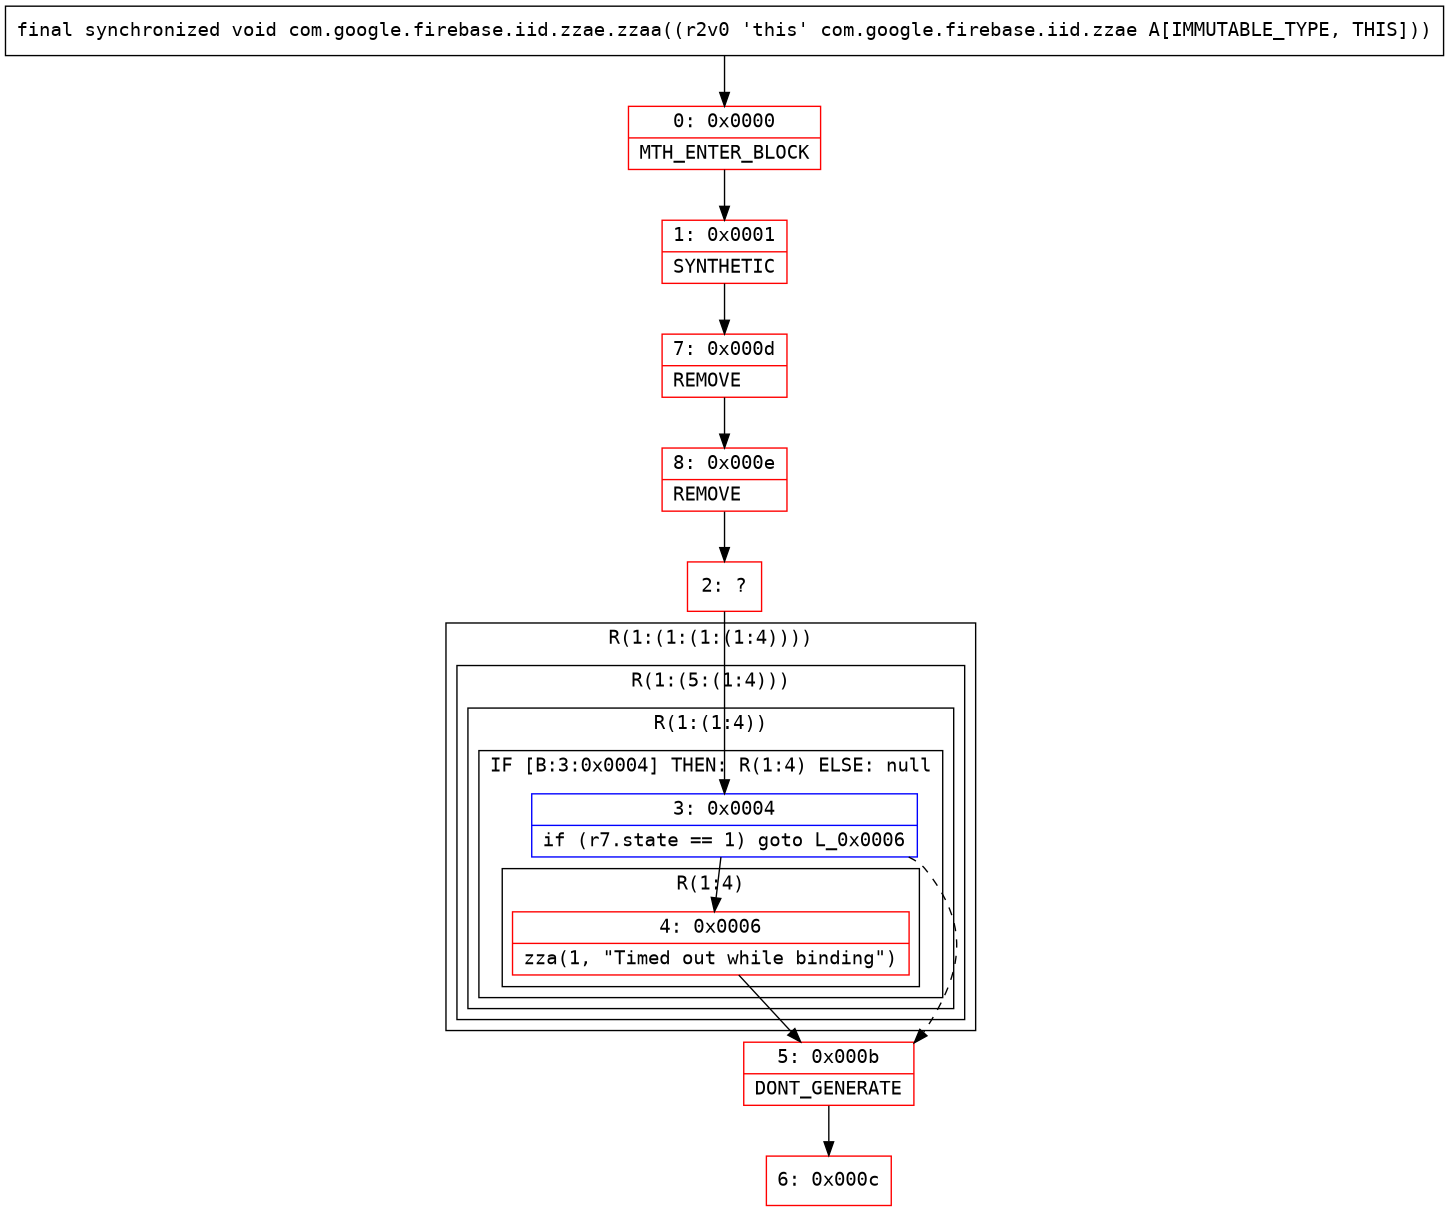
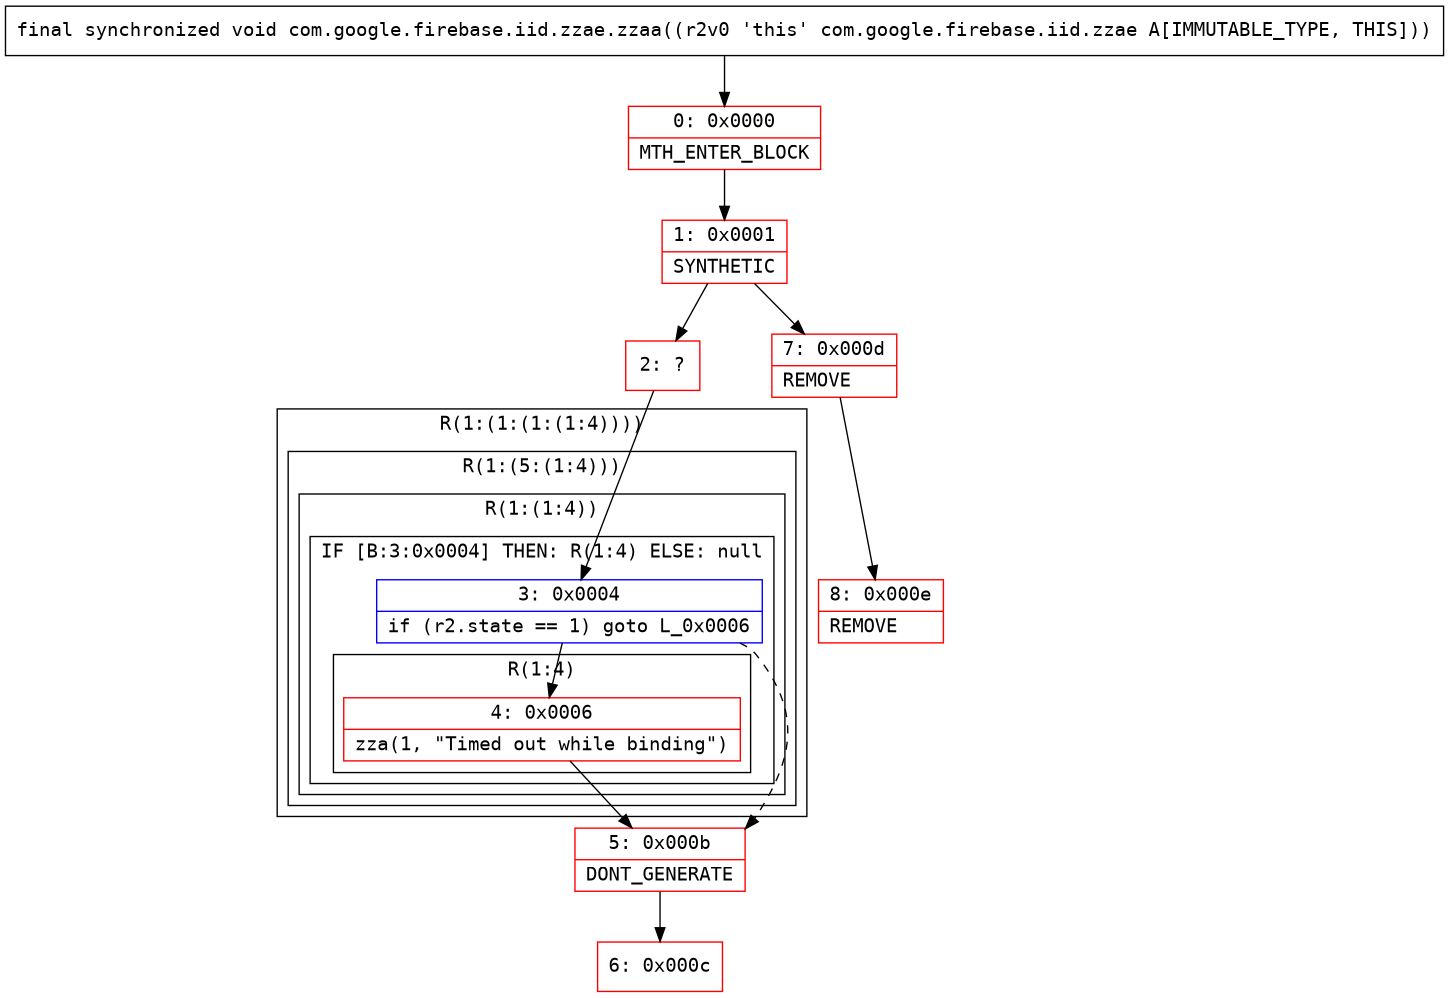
(725, 529) -> (695, 306)
(725, 840) -> (569, 626)
